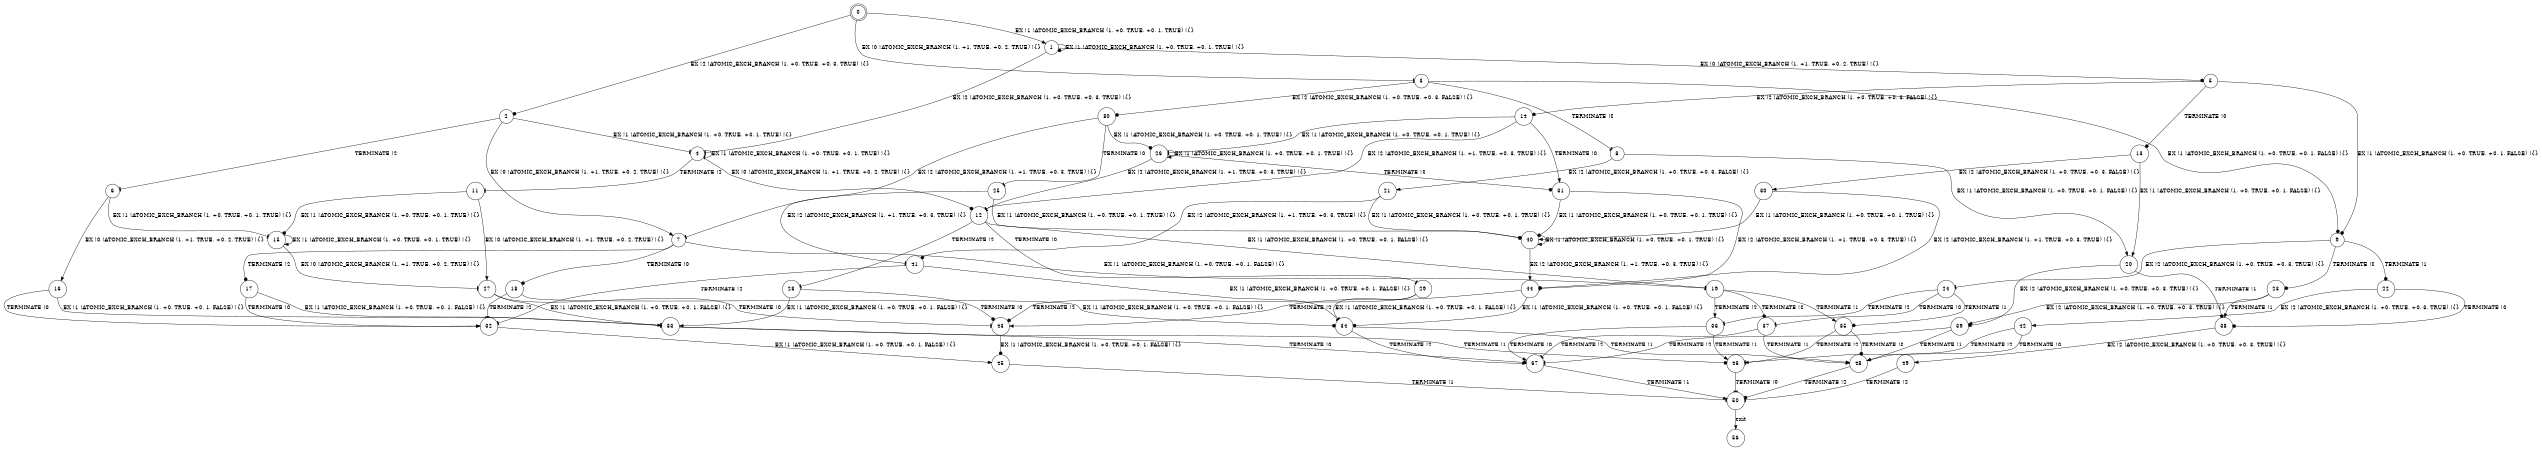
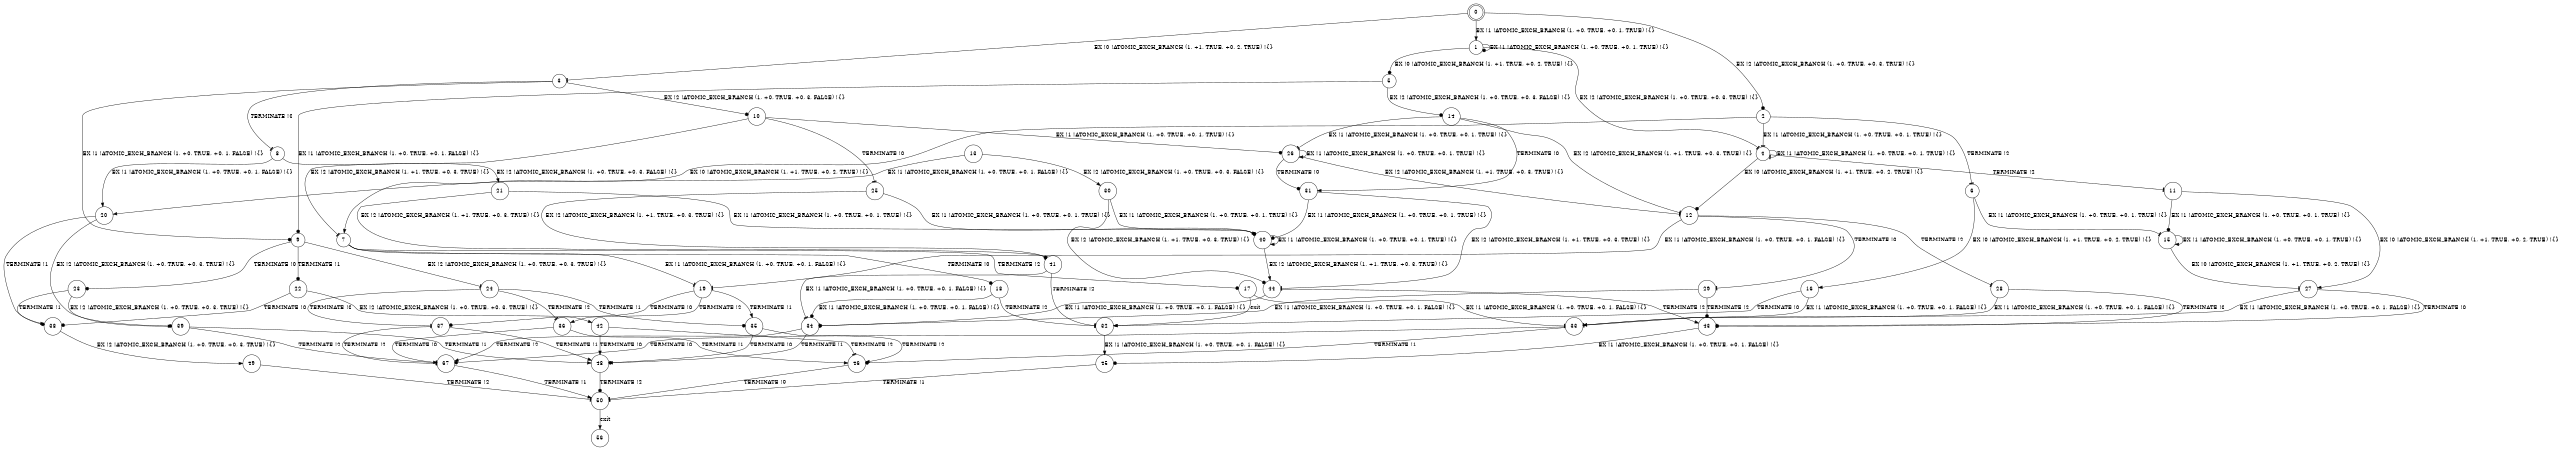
(2177, 116) -> none
(1107, 117) -> (757, 117)
(269, 308) -> (1256, 308)
